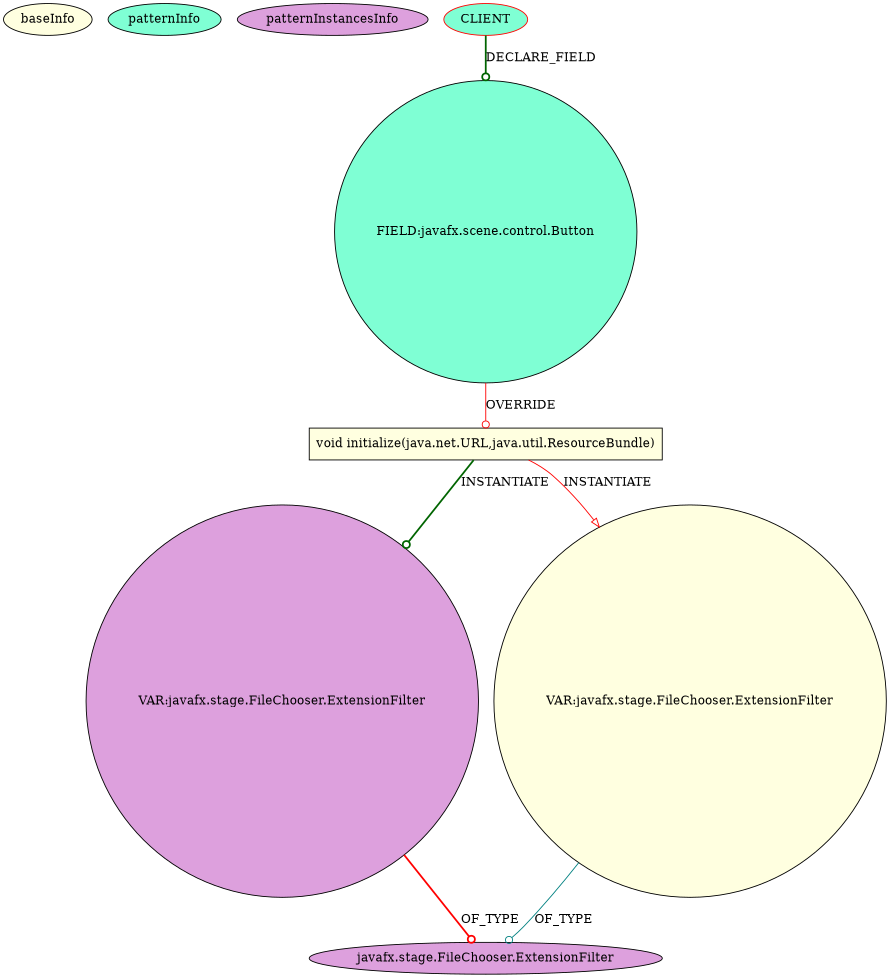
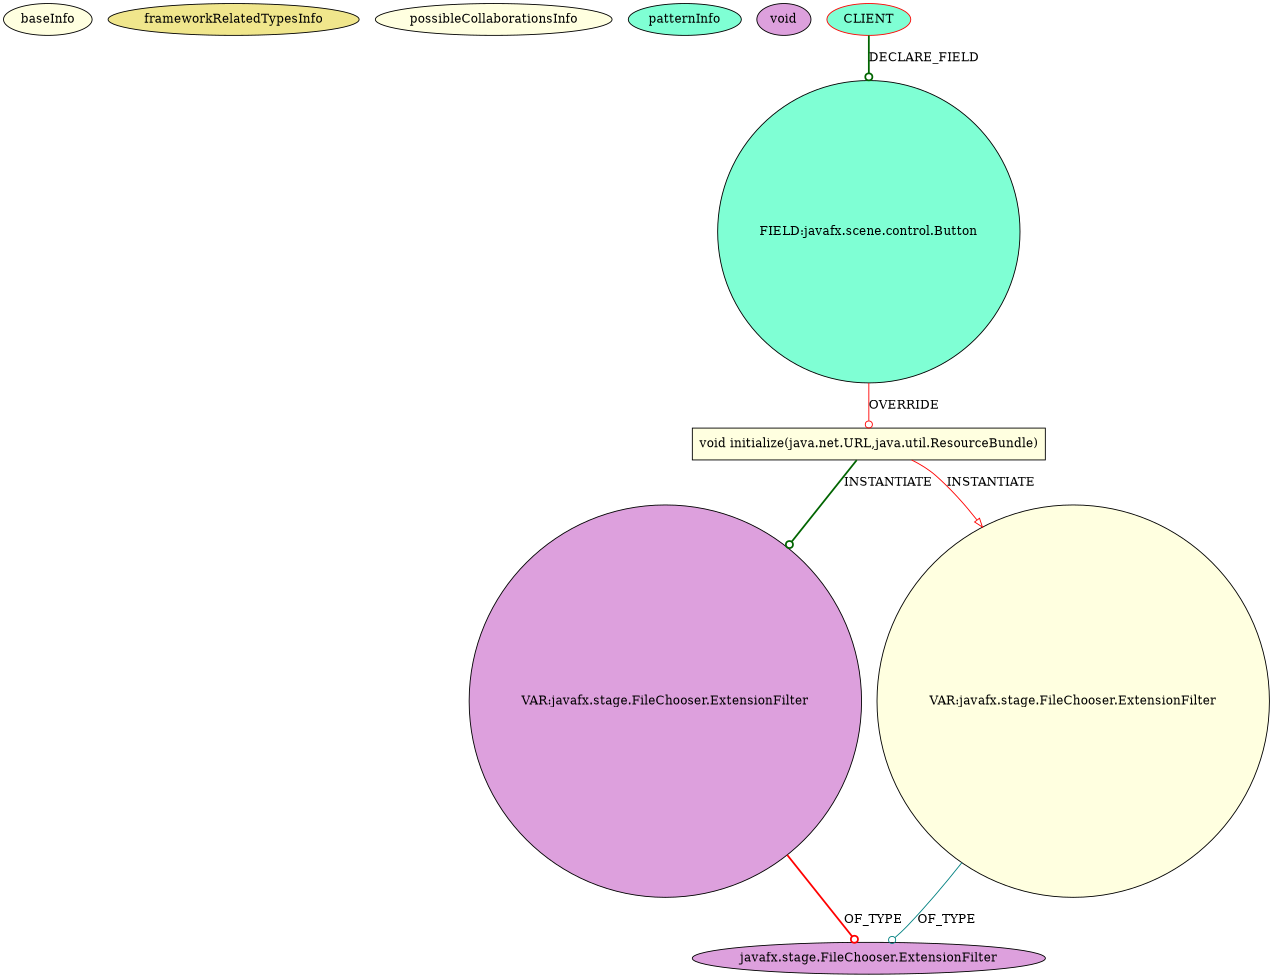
none -> (234, 19)
(333, 19) -> (784, 19)
none -> (494, 19)
